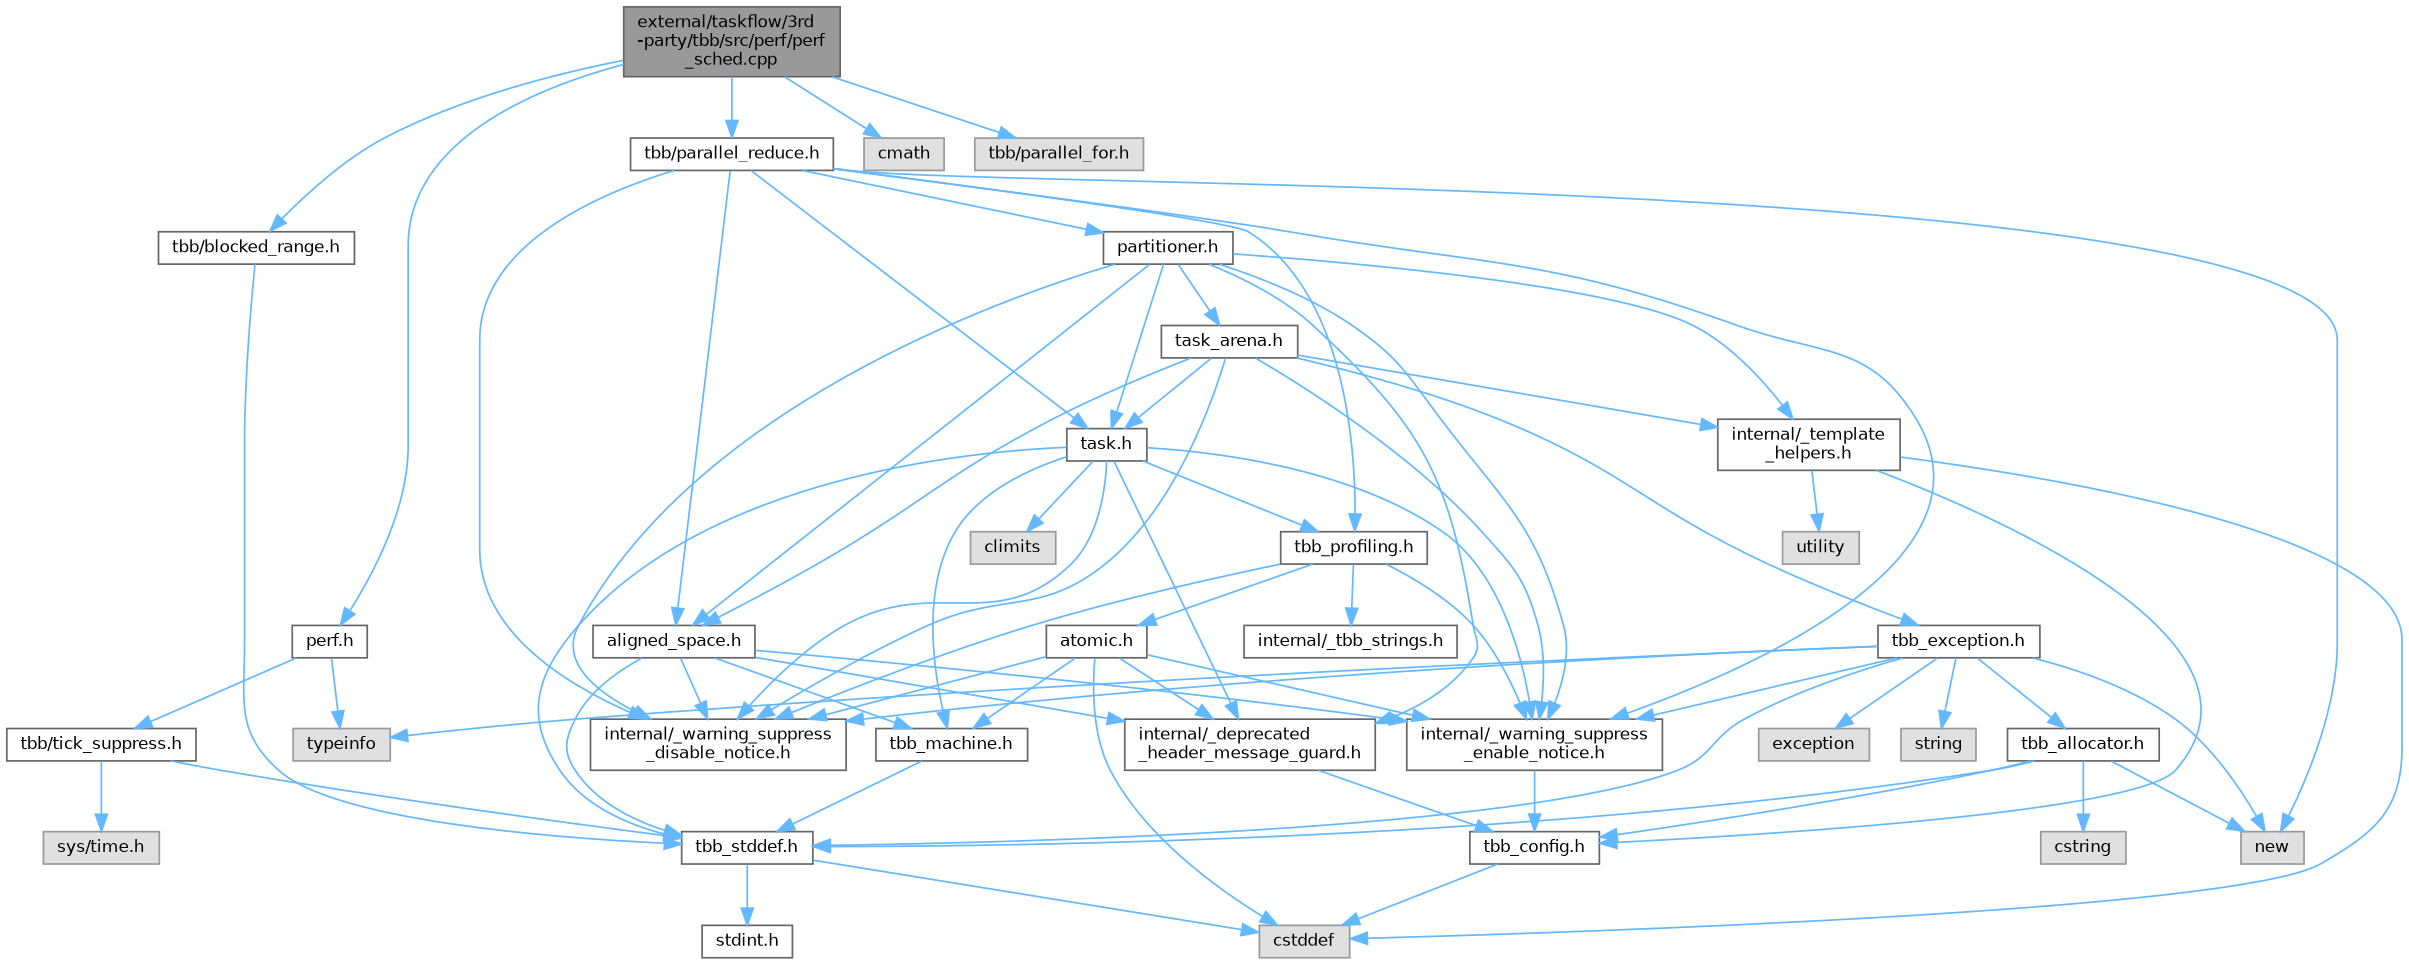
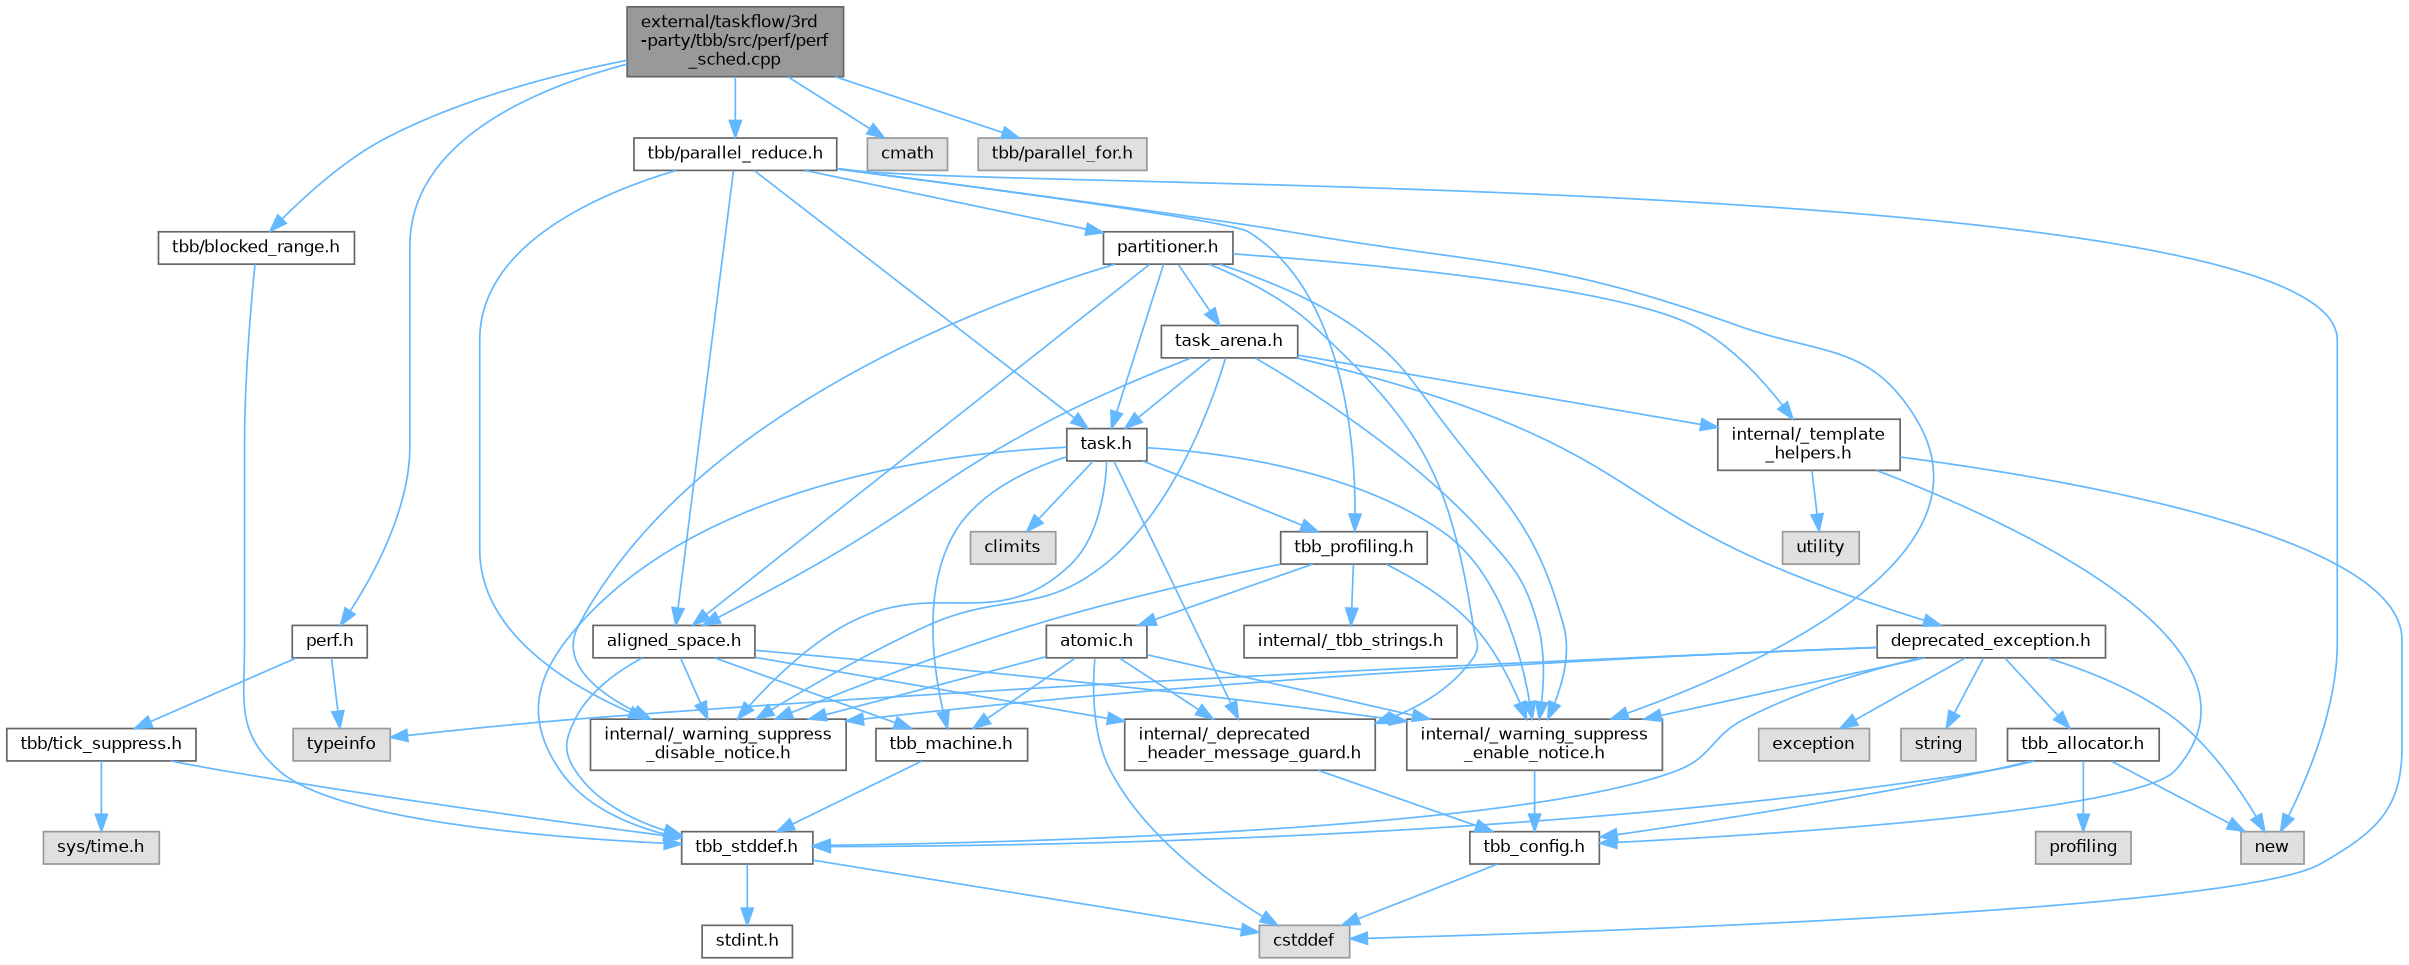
(1959, 642) -> (1991, 642)
(2083, 848) -> (2083, 848)
